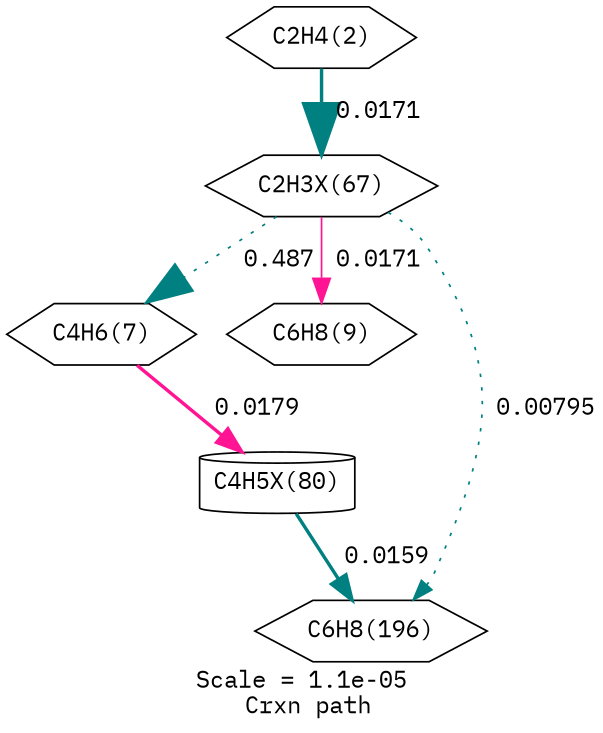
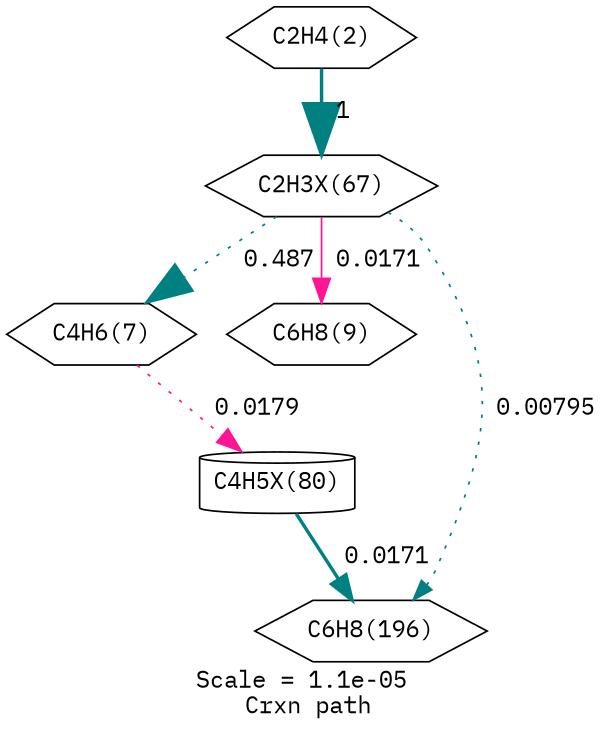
(371, 112) -> (336, 112)
(179, 400) -> (179, 400)
(380, 557) -> (380, 557)
